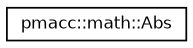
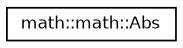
(97, 24) -> (91, 24)
